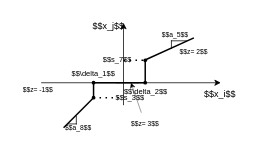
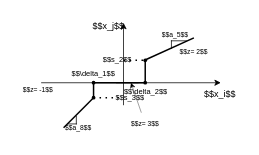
(117, 60) -> (117, 60)
